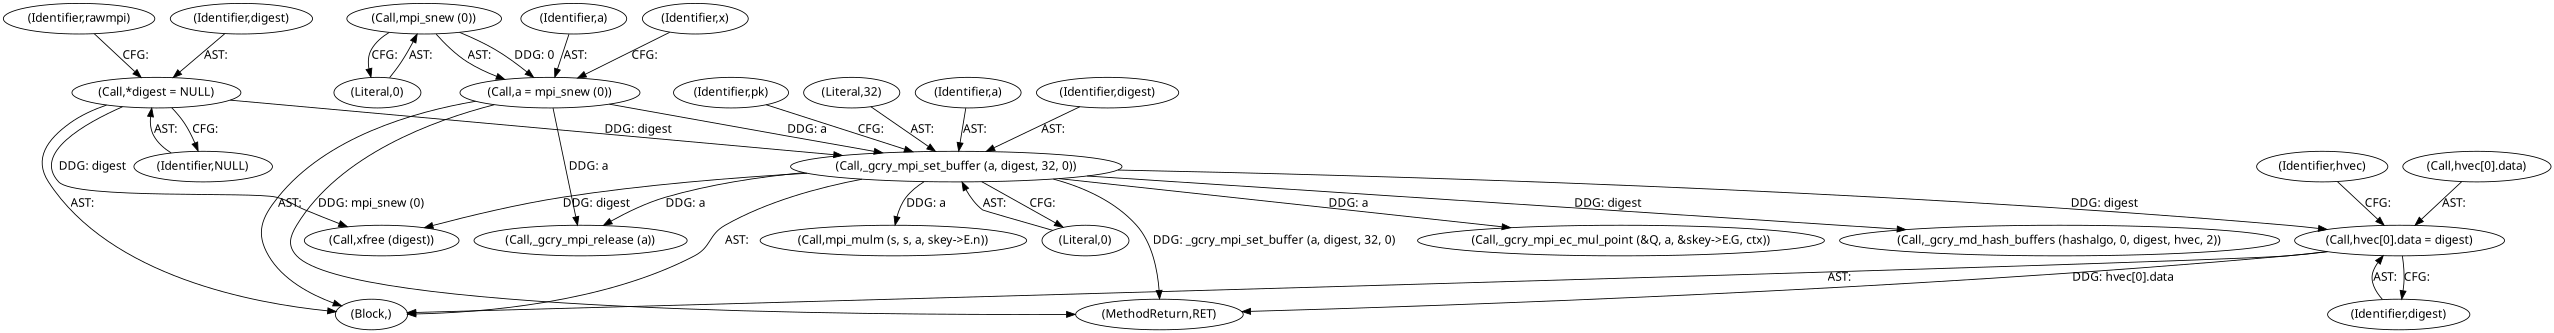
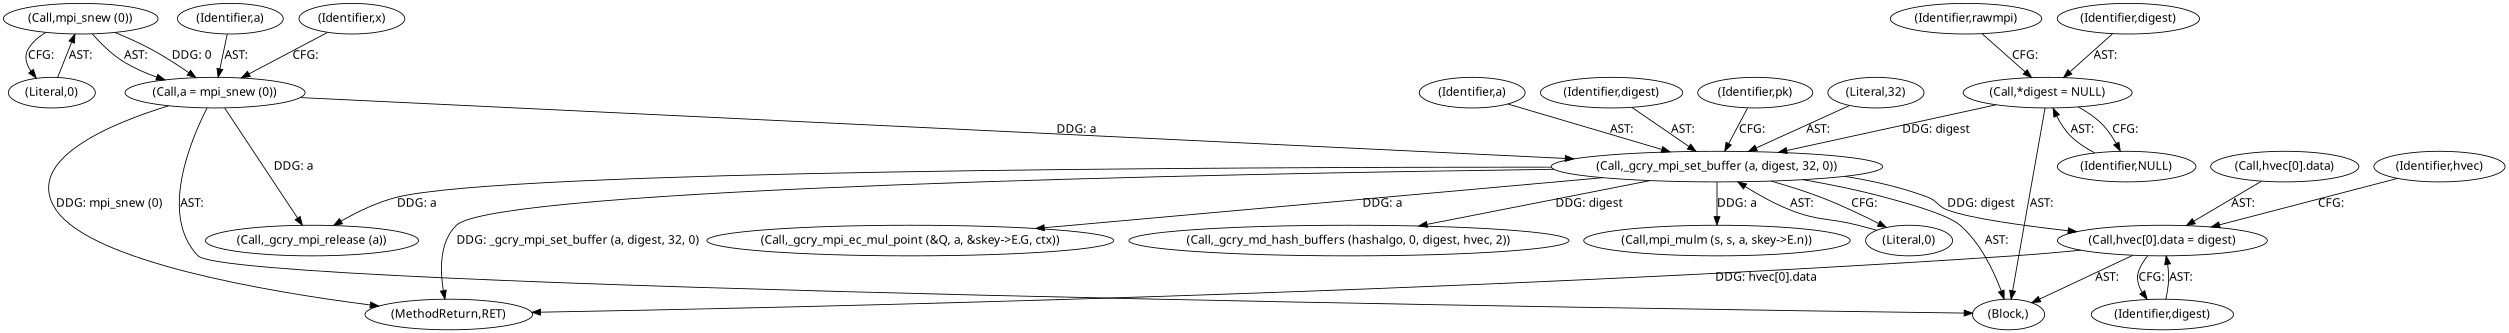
(382, 241) -> none
